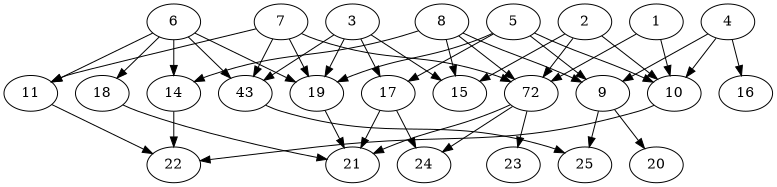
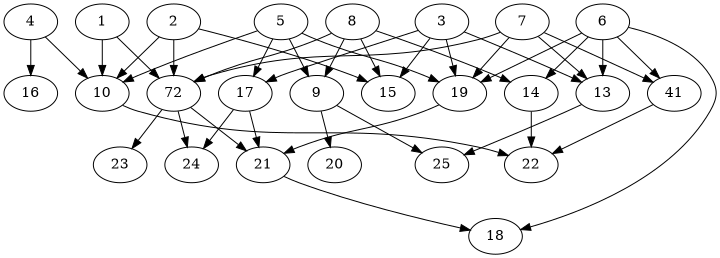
(672, 54) -> none
(31, 93) -> (674, 93)
(245, 93) -> (603, 93)
(219, 135) -> (371, 206)
